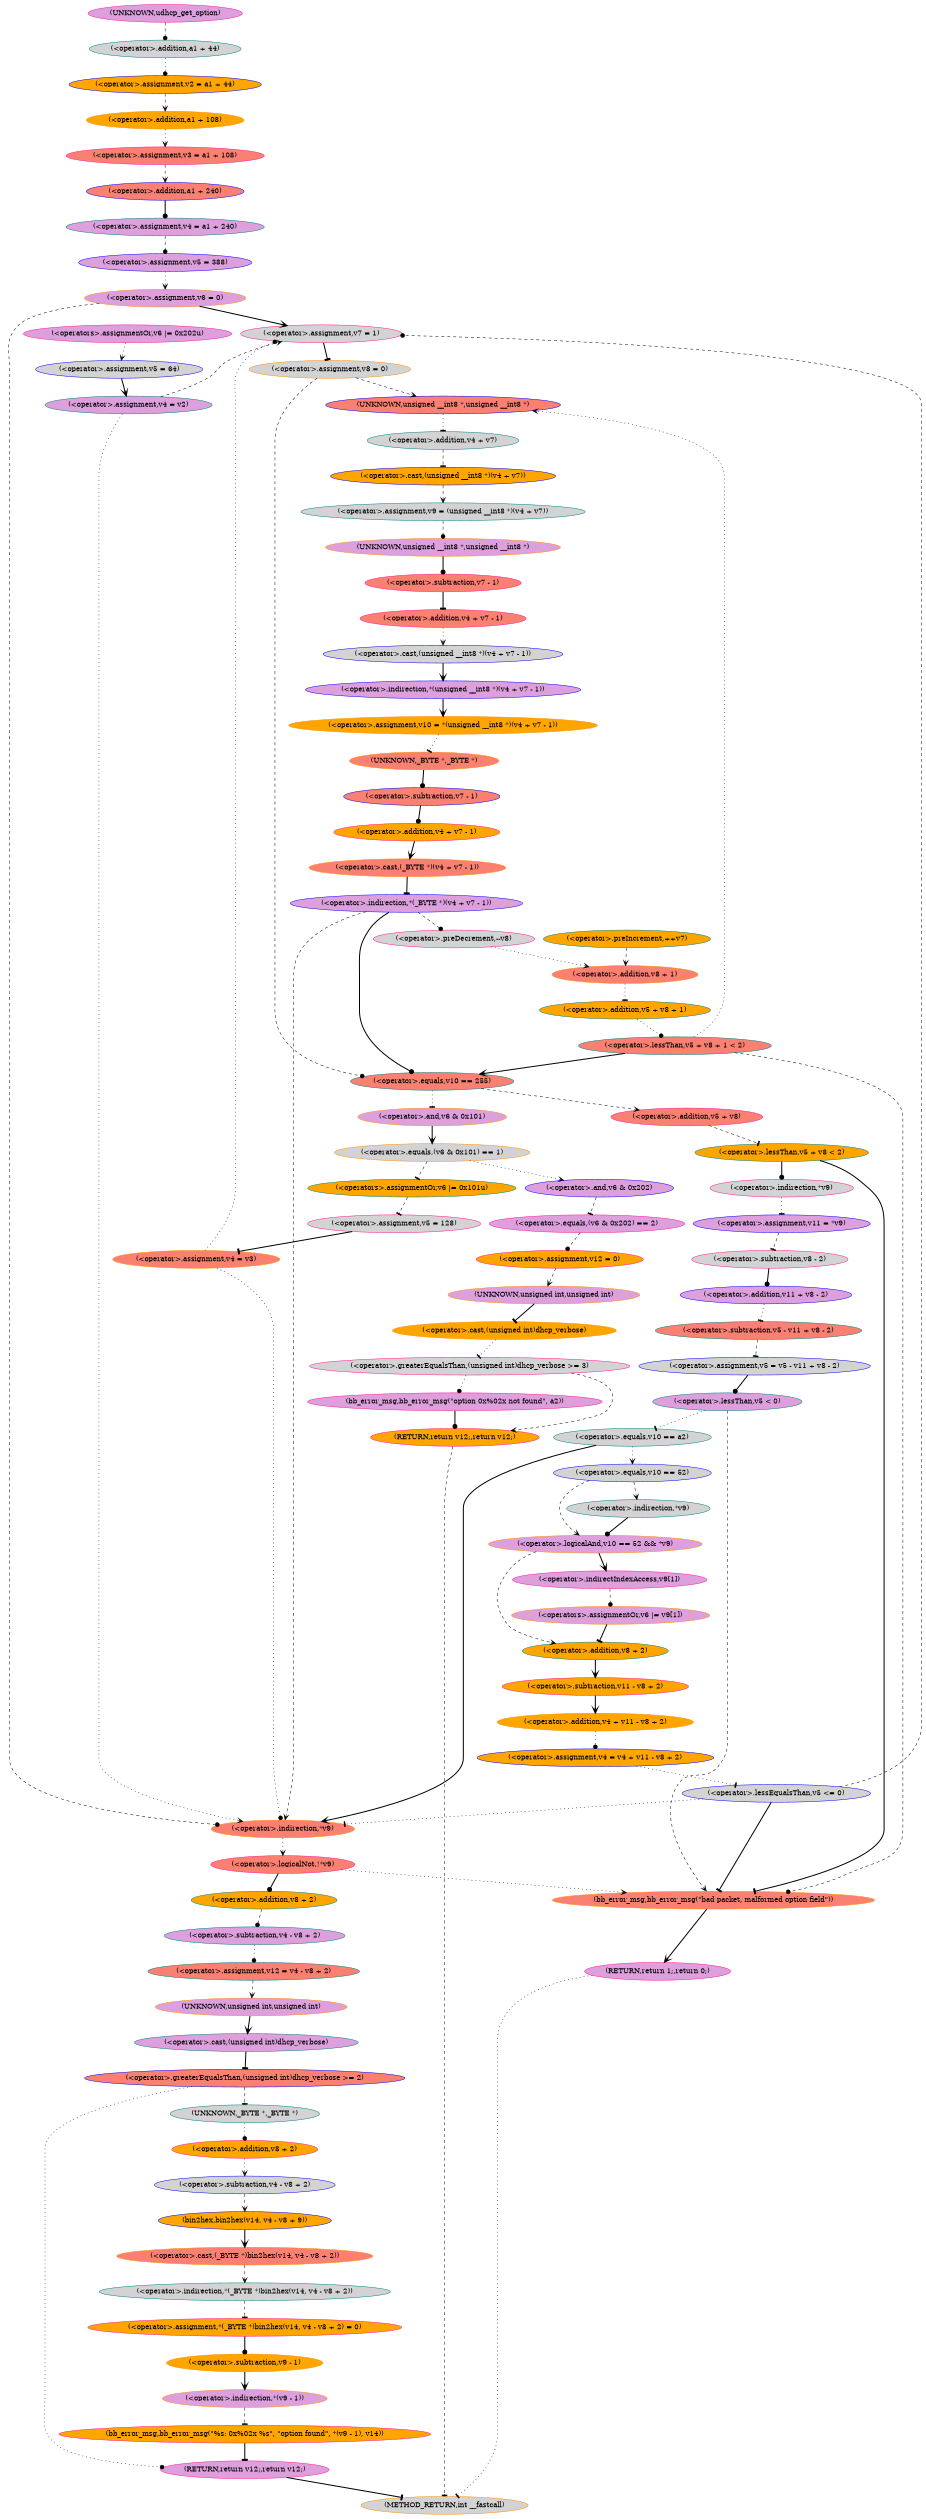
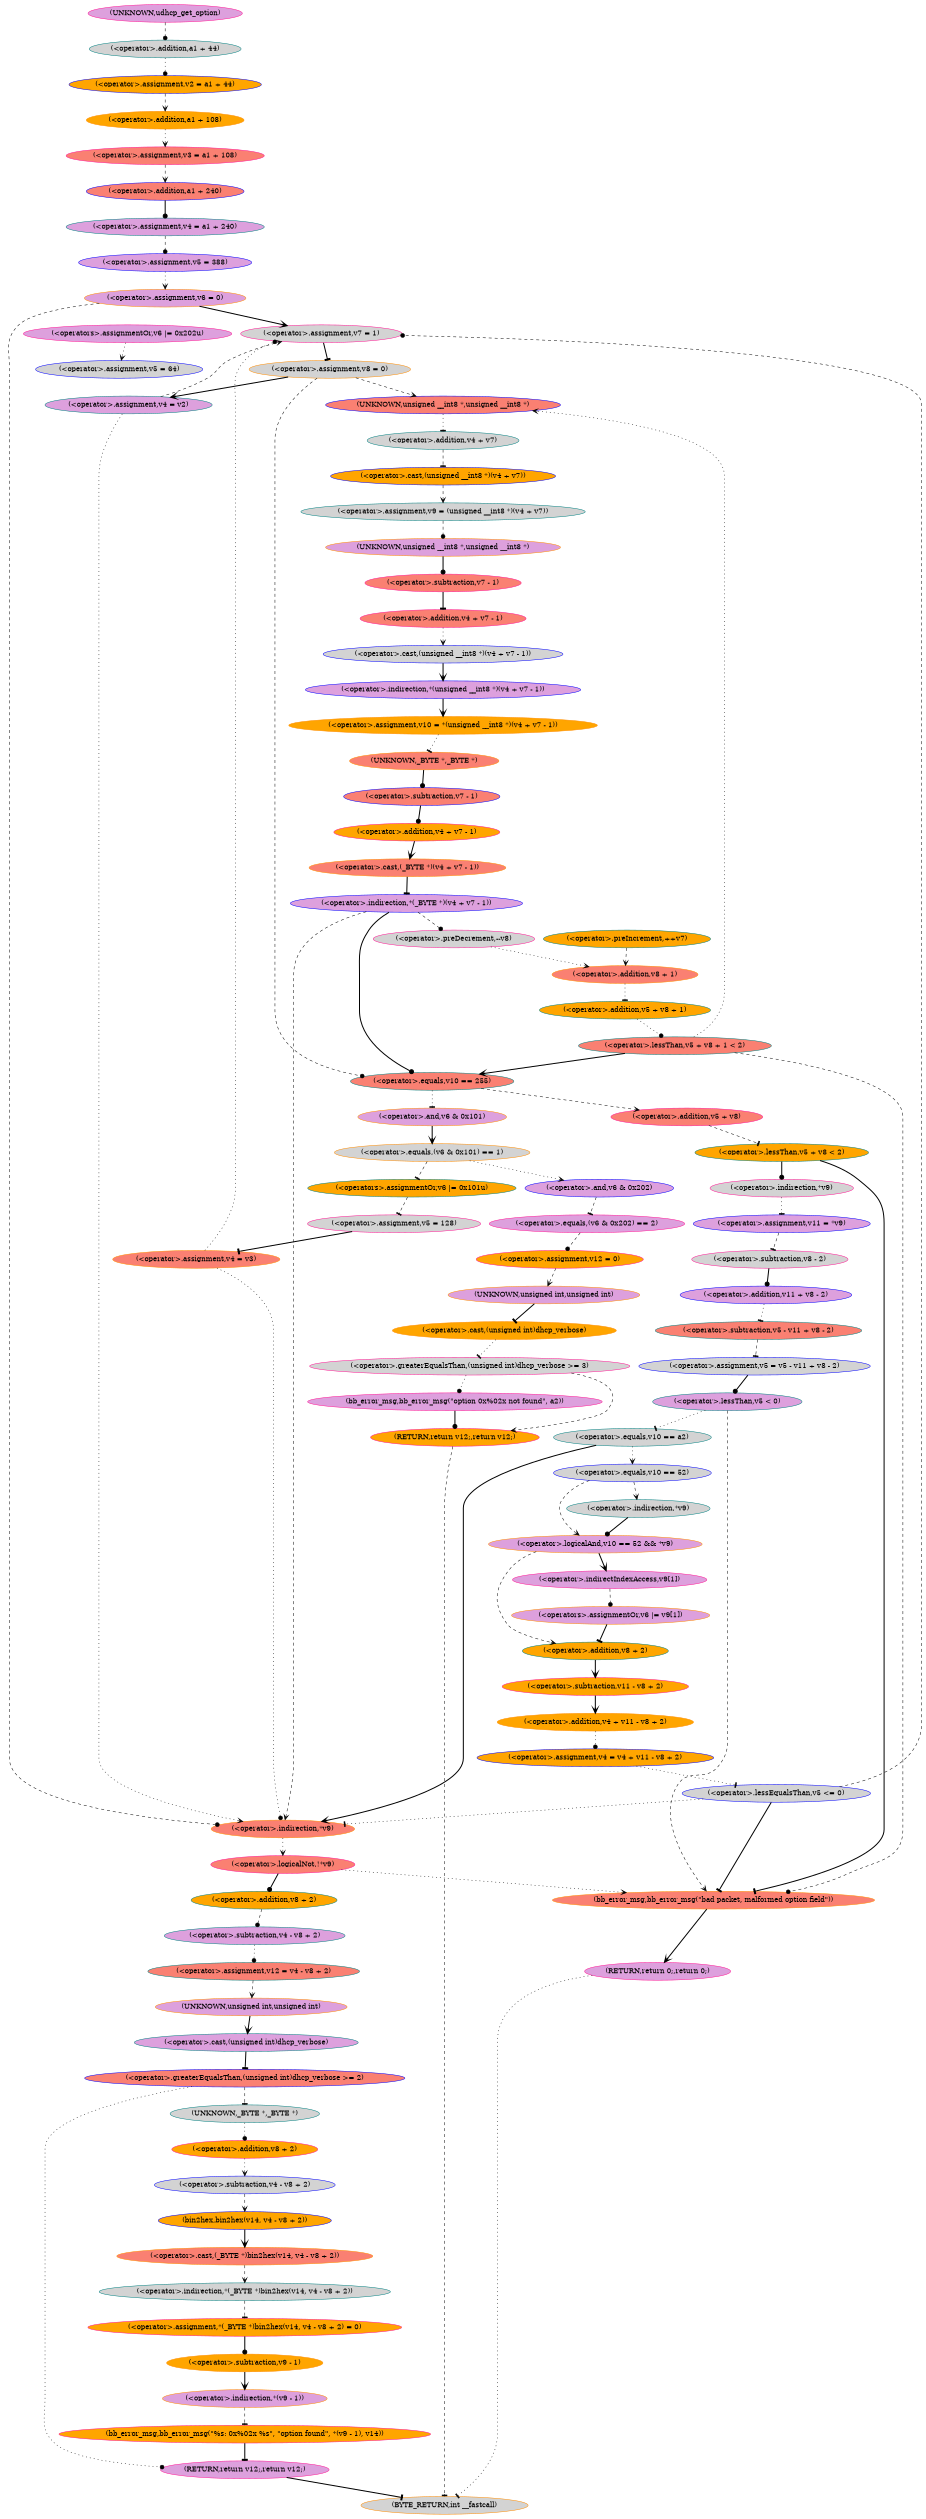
(123, 385) -> (232, 387)
(658, 1971) -> (658, 1971)
(245, 2221) -> (245, 2221)
(445, 2505) -> (445, 2505)
